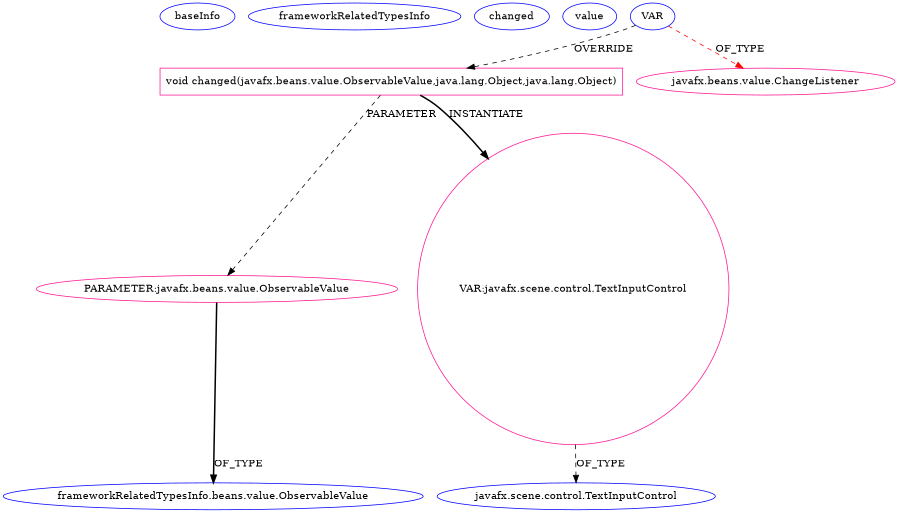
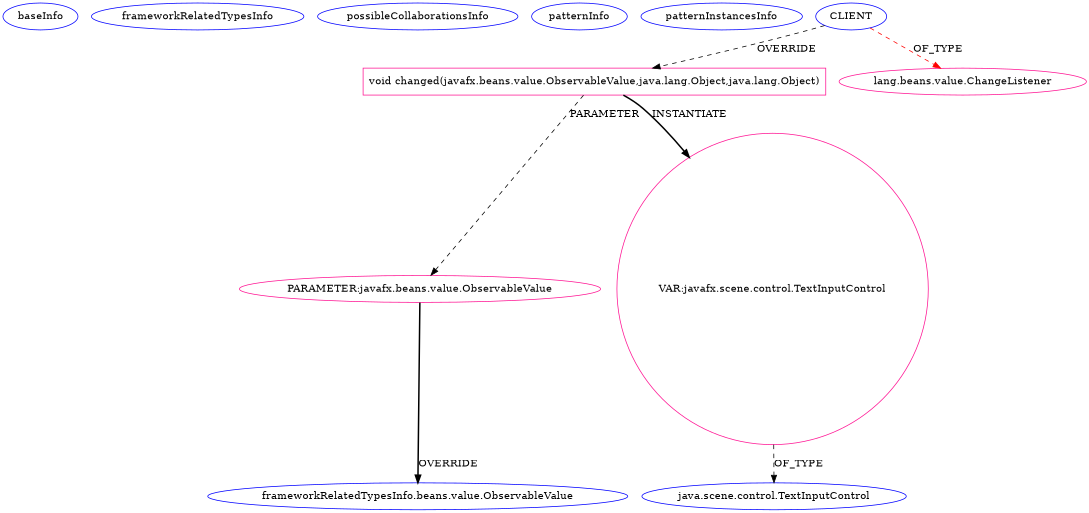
(512, 16) -> (418, 16)
none -> (579, 16)
(590, 16) -> (722, 16)
(653, 16) -> (851, 16)
(766, 82) -> (963, 82)
(239, 464) -> (448, 464)
(576, 496) -> (774, 496)
